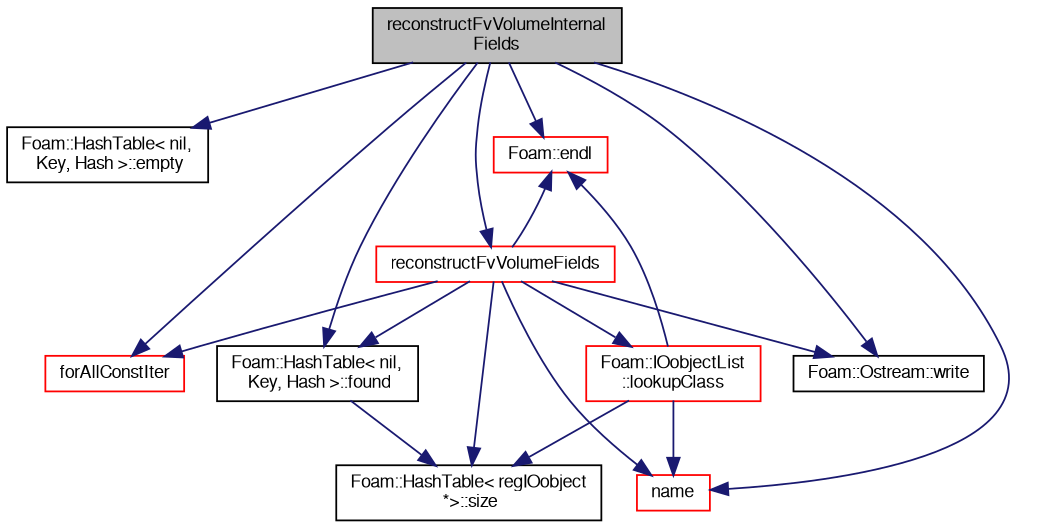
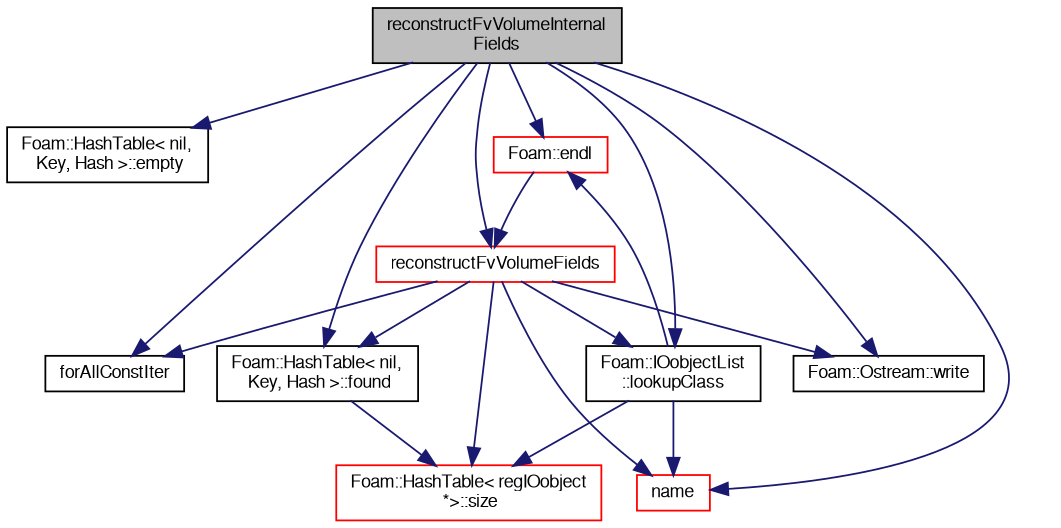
none -> (650, 175)
(530, 219) -> (516, 200)
(115, 374) -> (115, 374)
(673, 374) -> (673, 374)
(469, 493) -> (469, 493)
